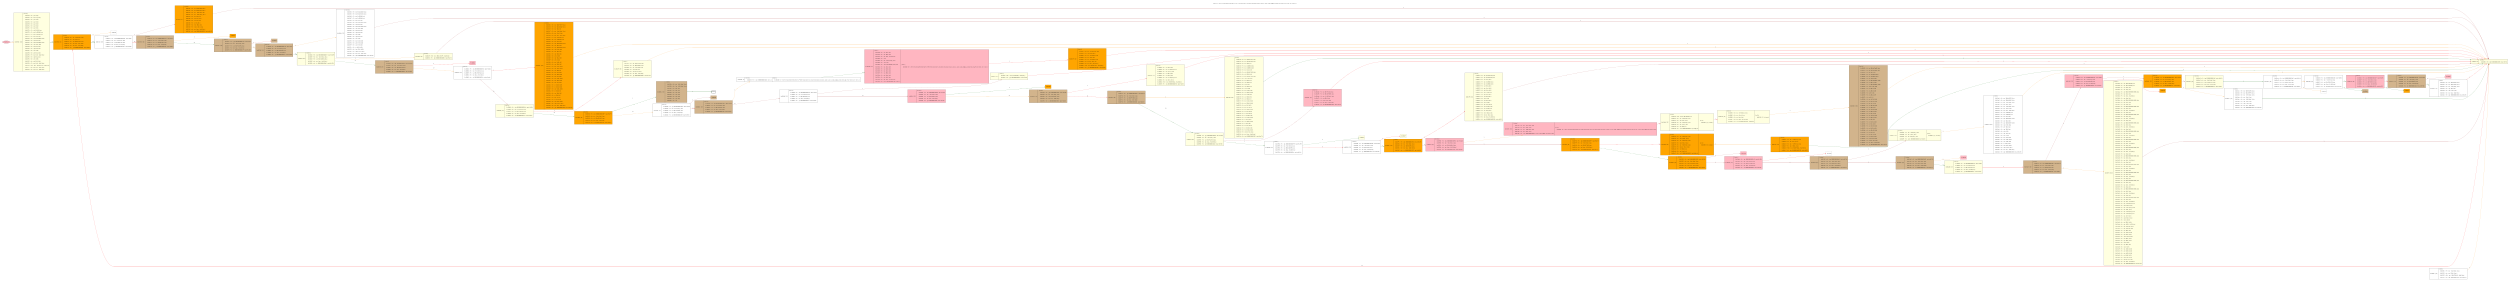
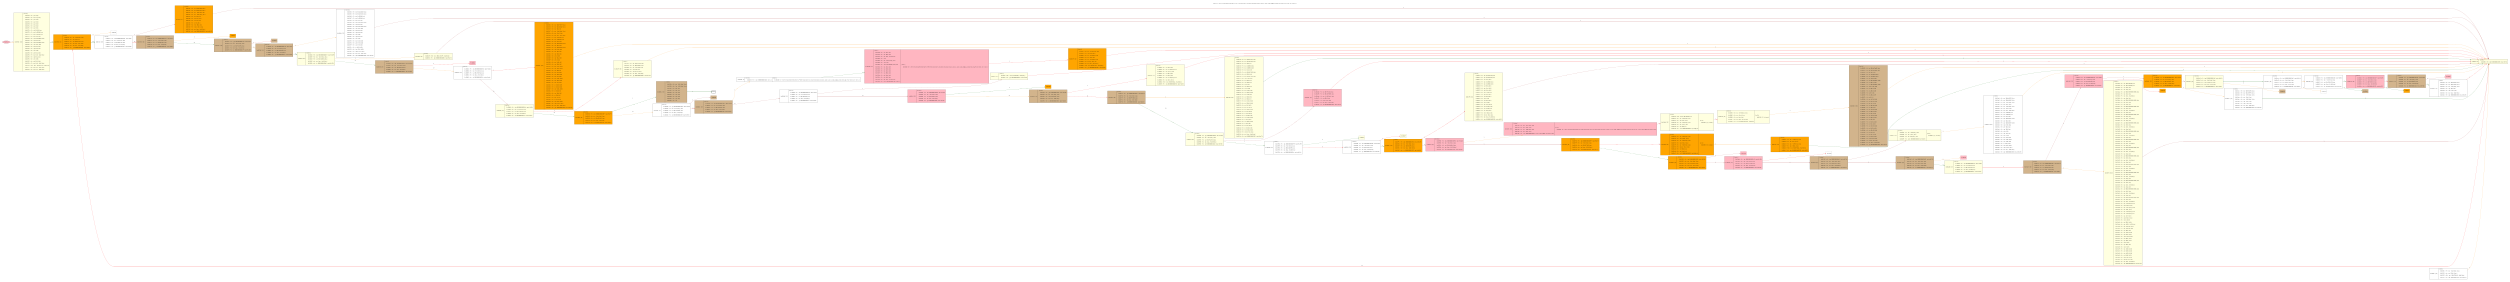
none -> (2282, 91)
